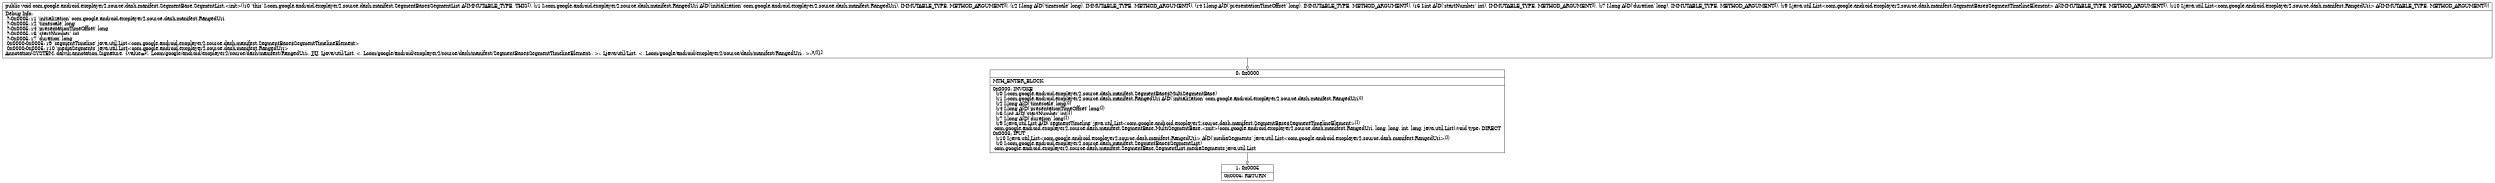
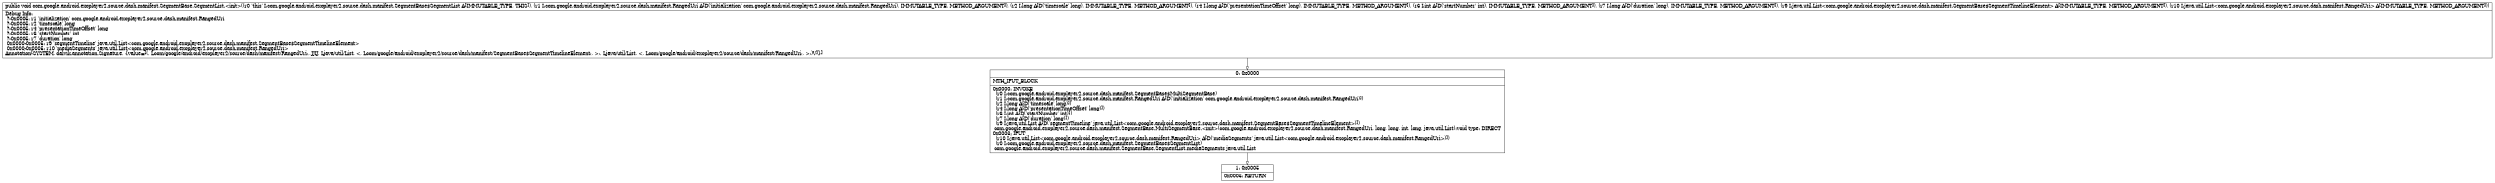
(1018, 81) -> (1015, 81)
